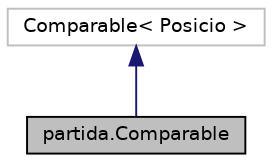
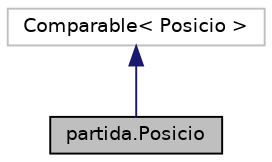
(136, 135) -> (136, 135)
